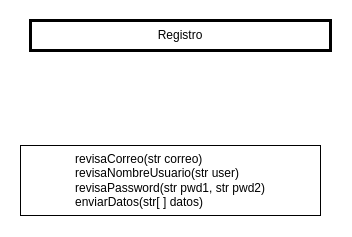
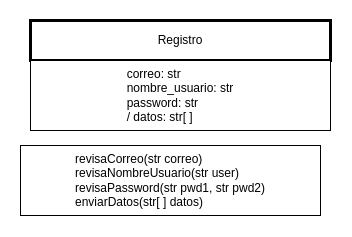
(181, 36) -> (181, 41)
none -> (181, 96)
